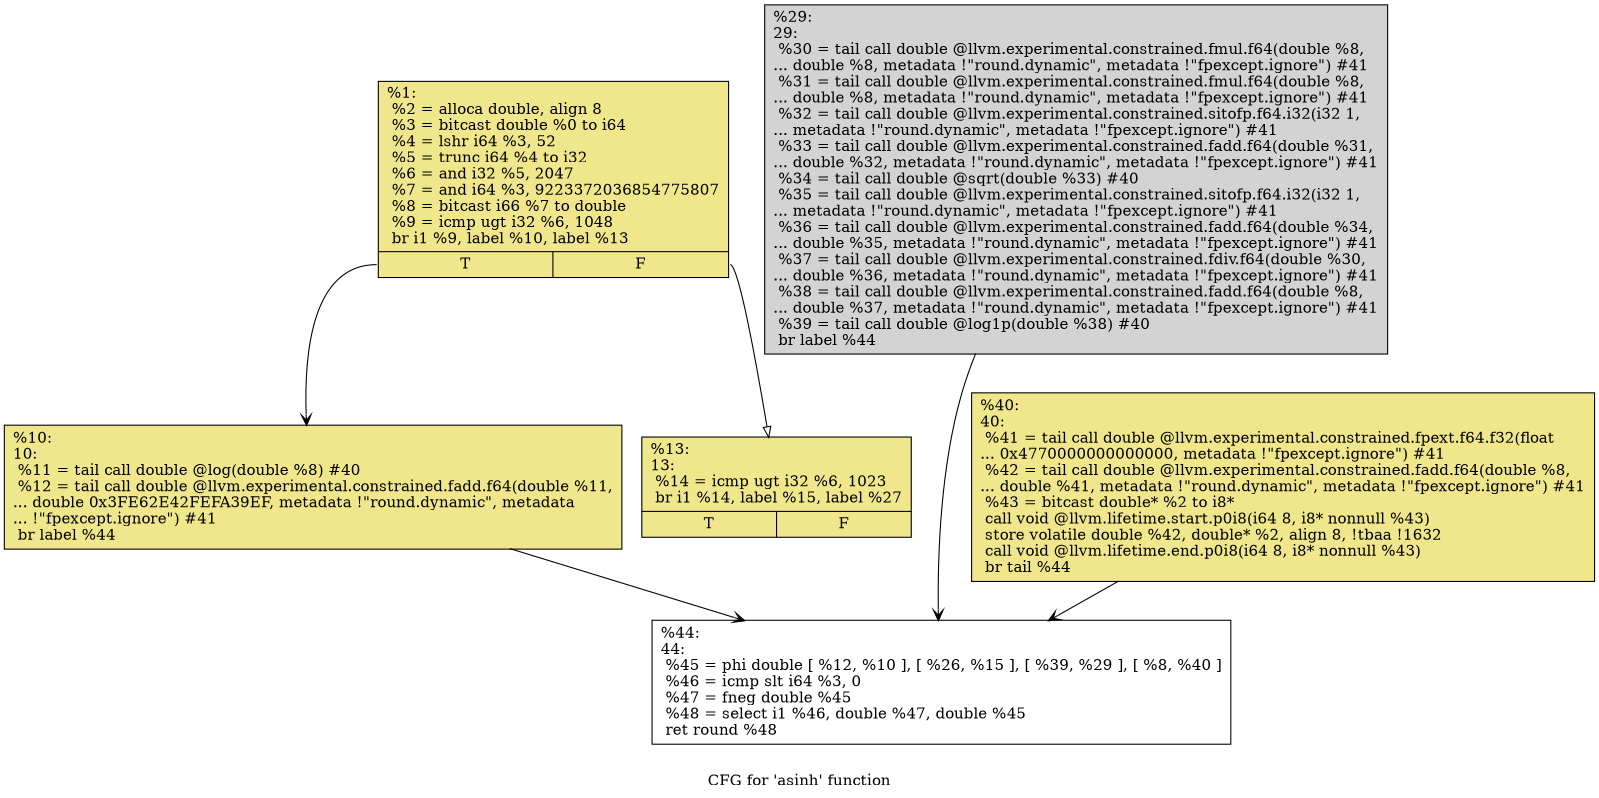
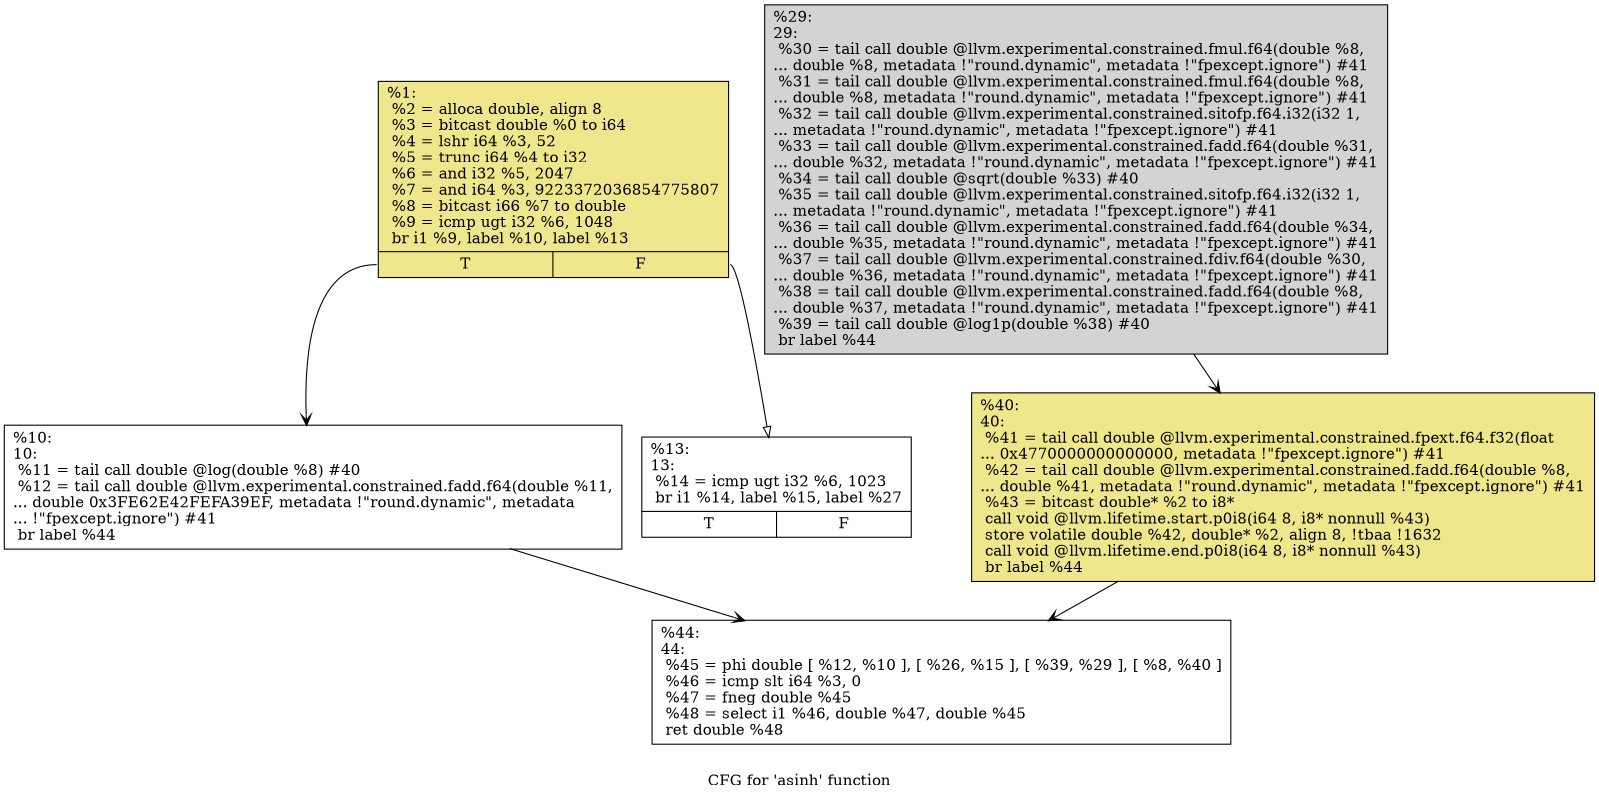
(945, 480) -> (1204, 369)
(313, 487) -> (313, 487)
(777, 487) -> (777, 487)
(1026, 567) -> (1032, 567)
(719, 730) -> (723, 730)
